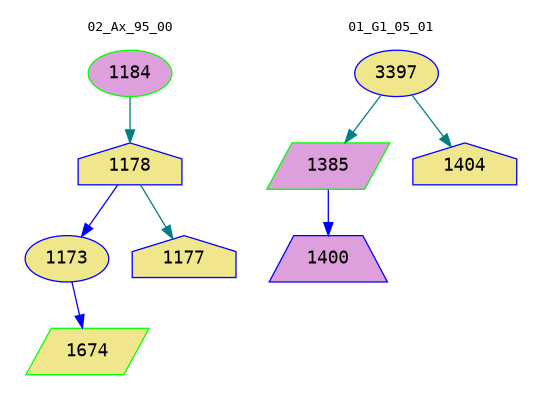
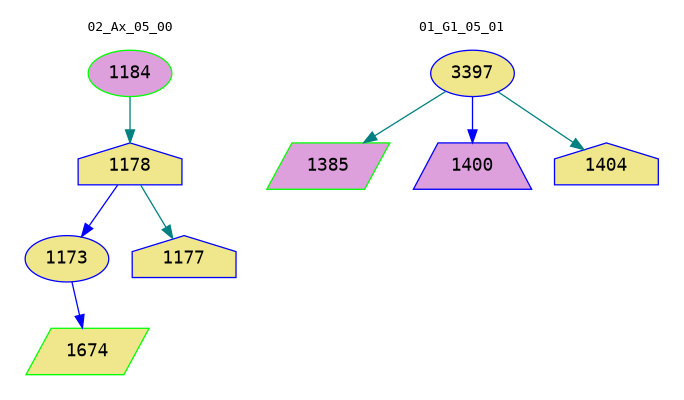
(131, 28) -> (131, 28)
(328, 206) -> (473, 113)
